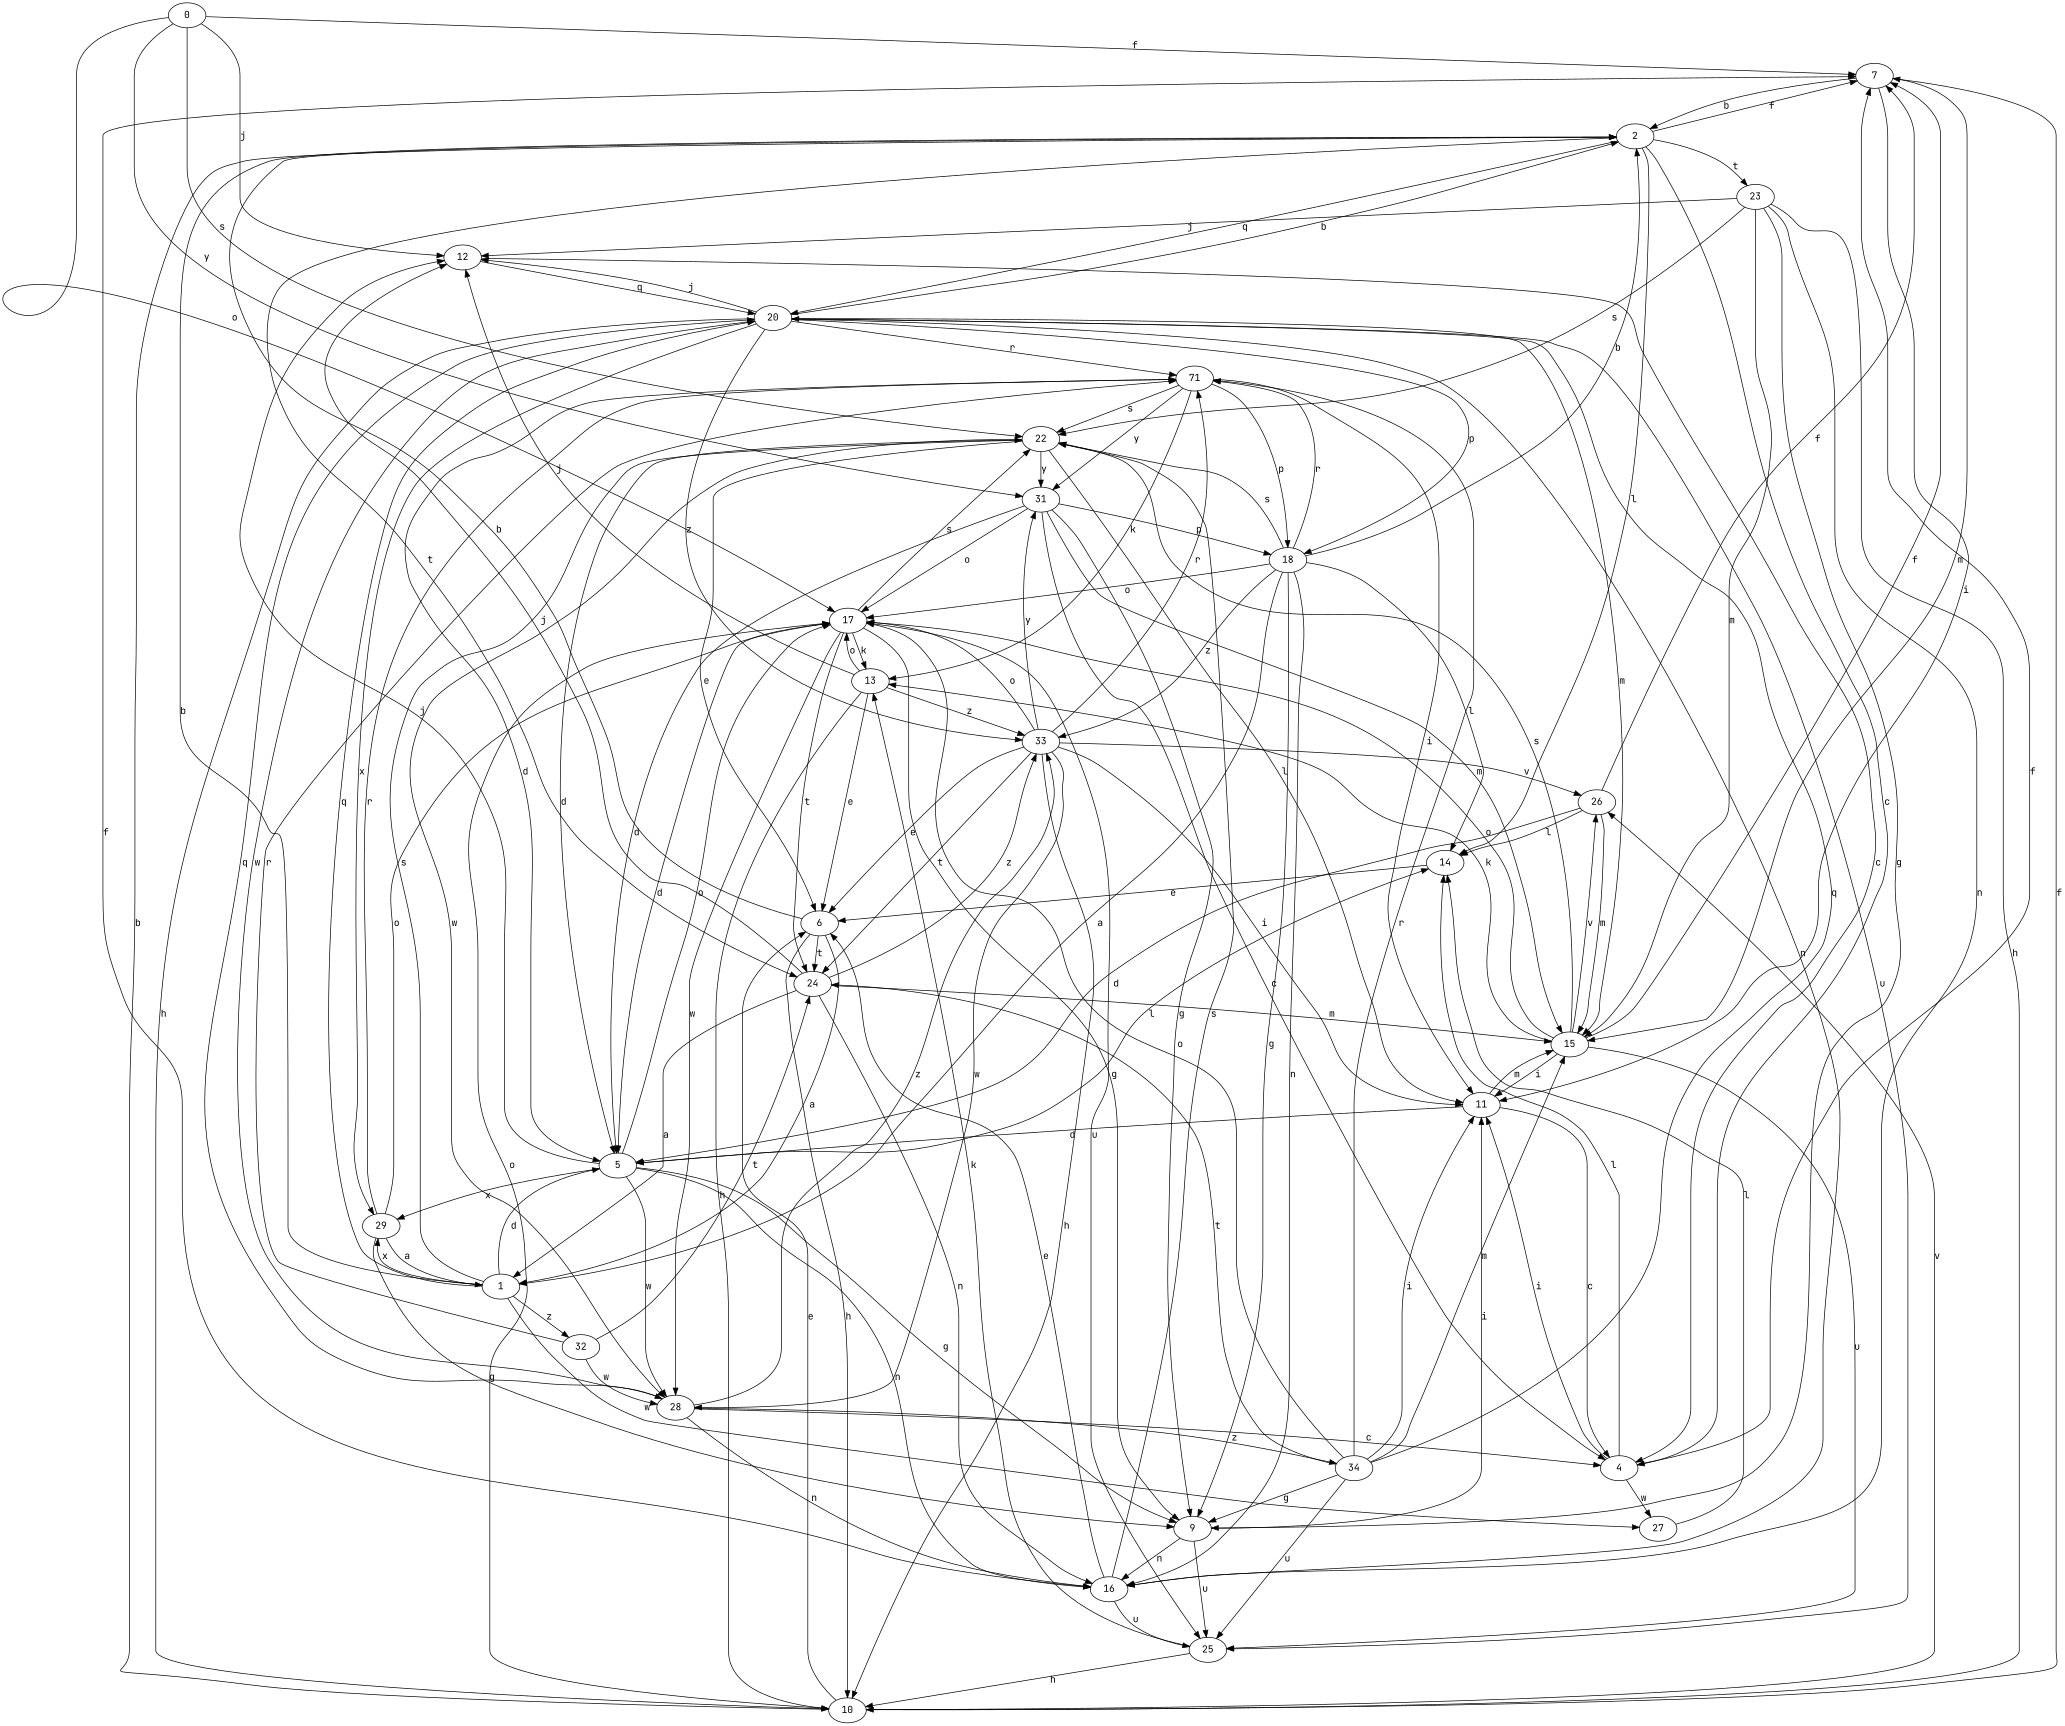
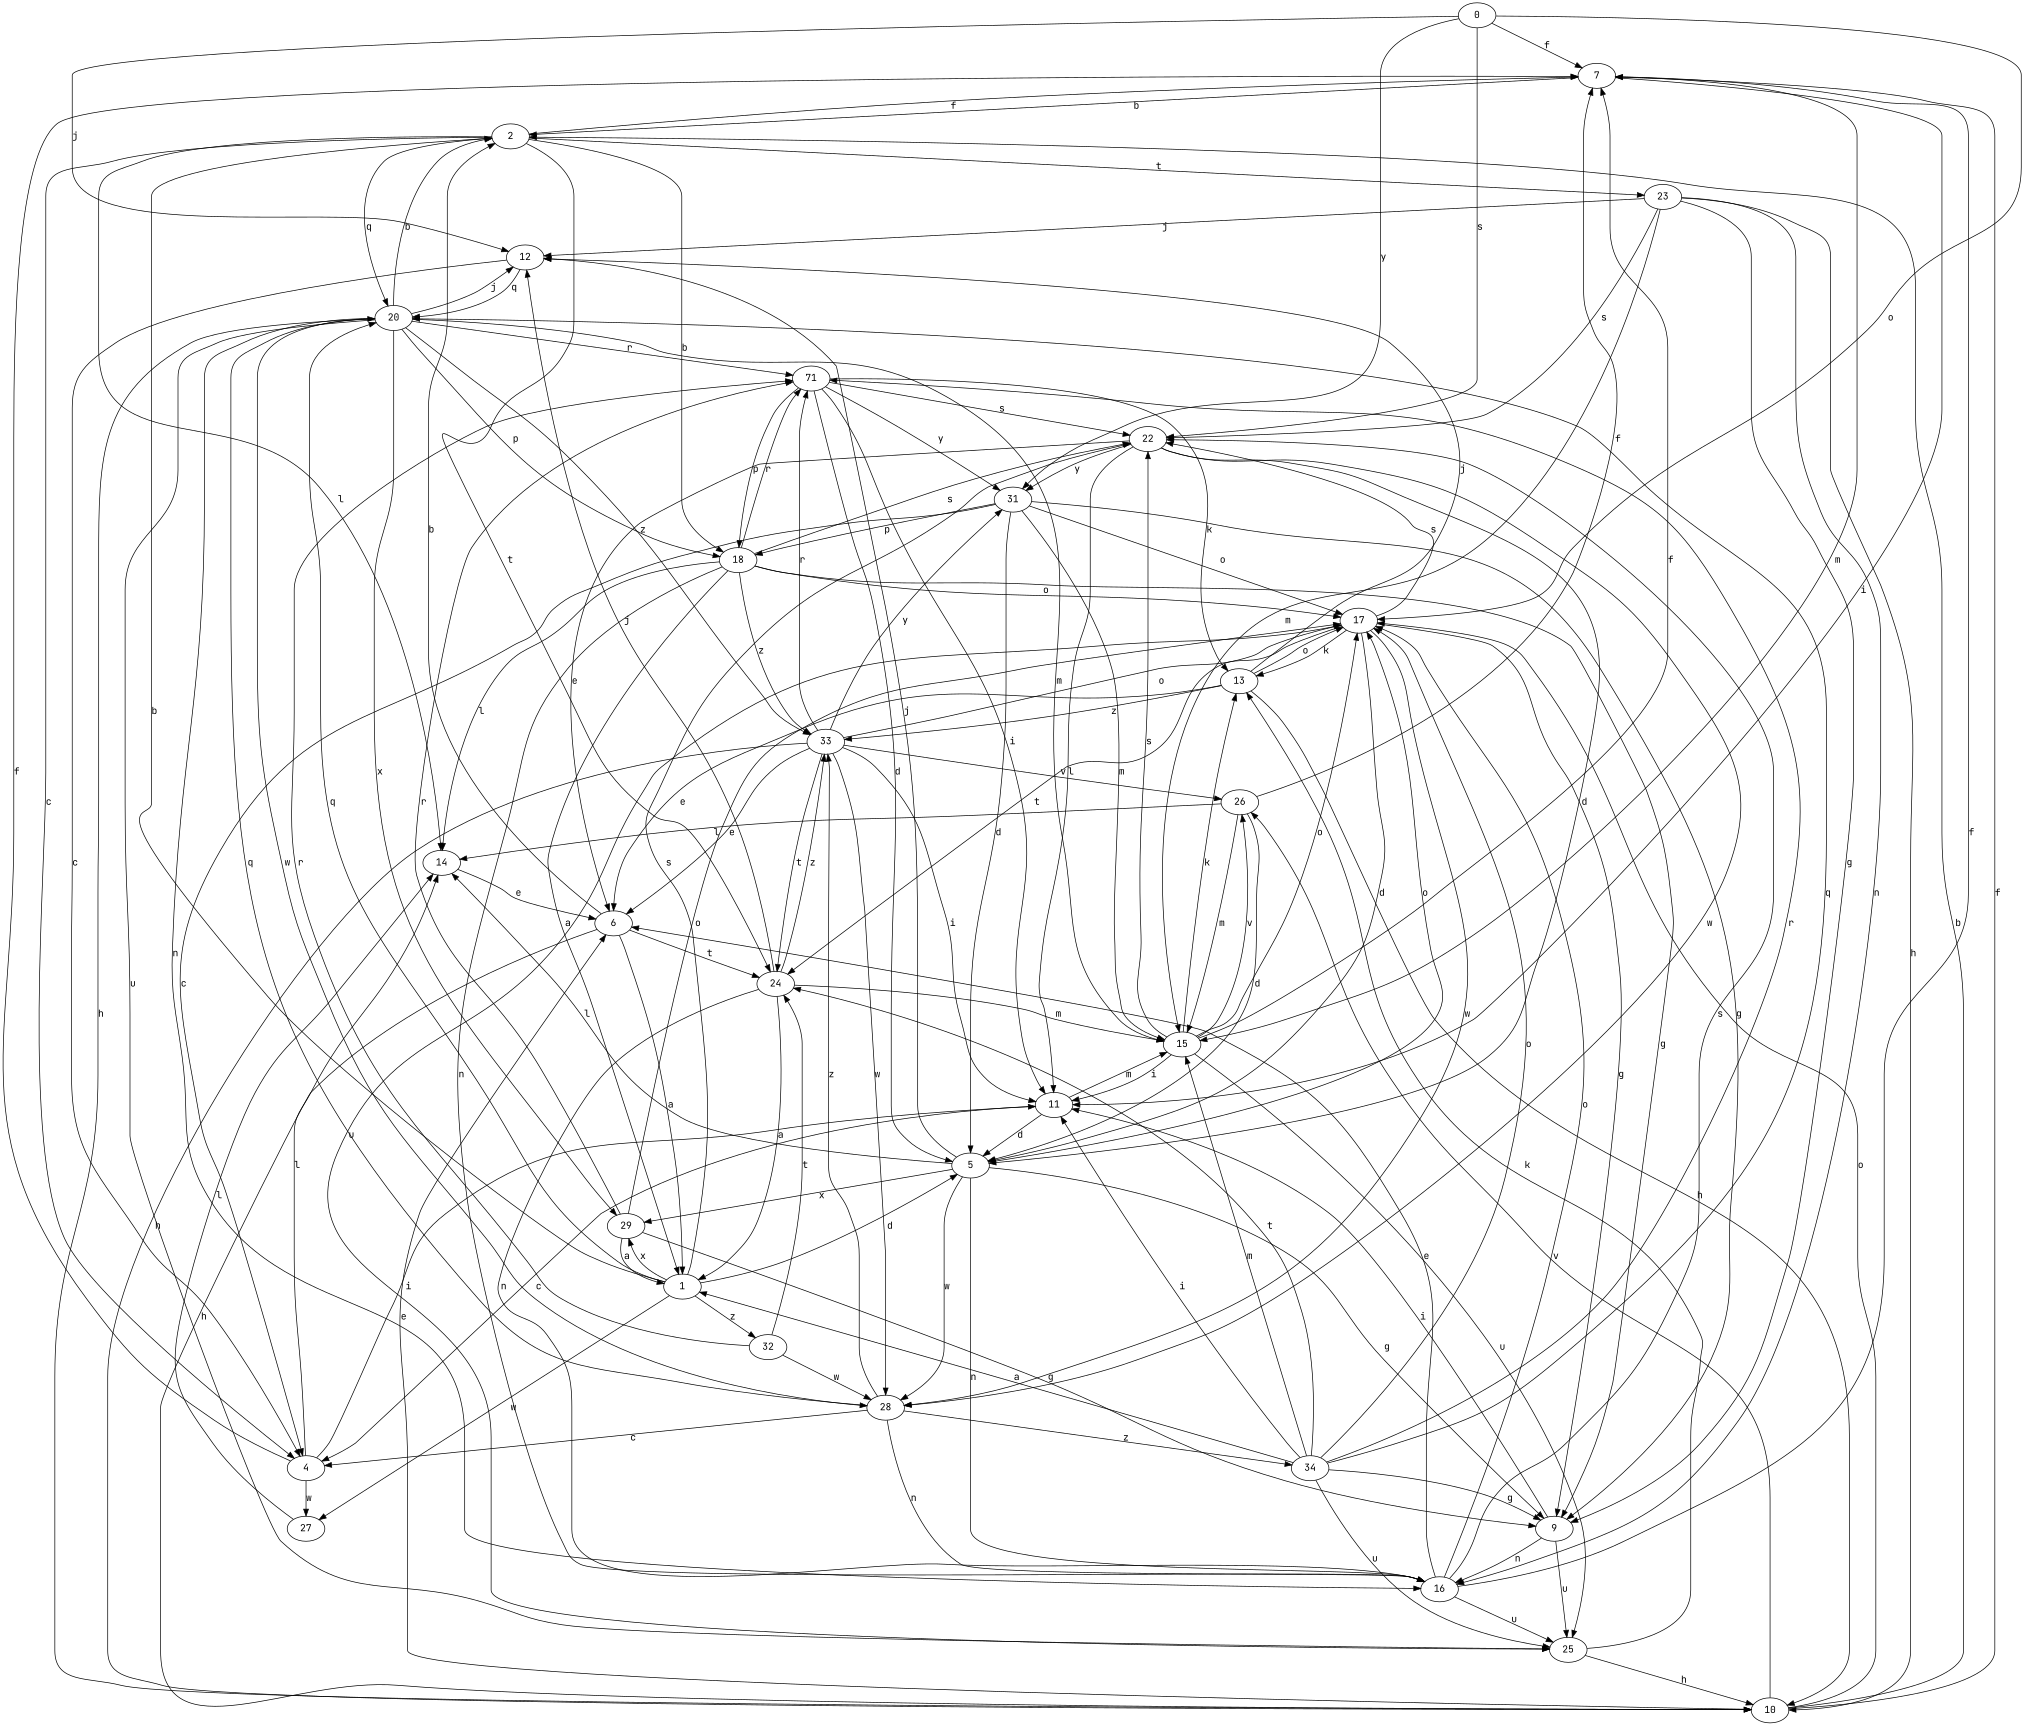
(1561, 425) -> (682, 295)
none -> (1583, 1083)
none -> (1000, 1378)
